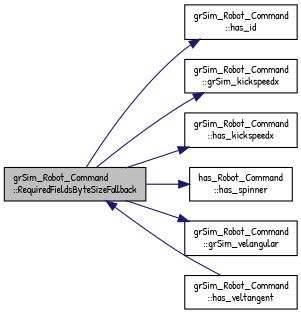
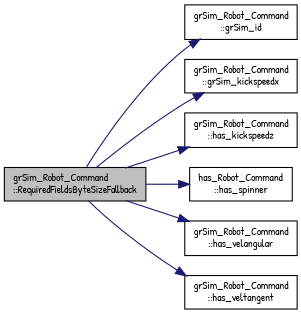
(241, 22) -> (241, 22)
(241, 130) -> (241, 130)
(241, 238) -> (241, 238)
(167, 244) -> (131, 237)
